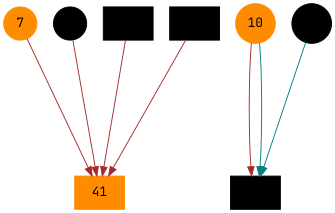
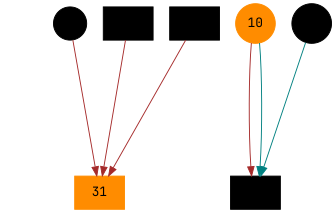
(20, 24) -> none
(100, 193) -> (100, 193)
